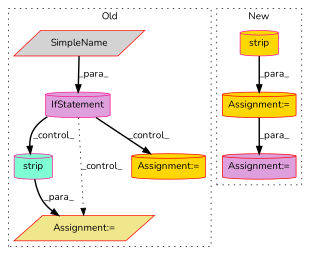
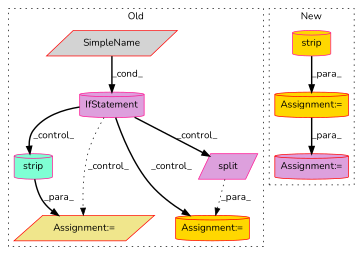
(94, 74) -> (128, 74)
none -> (228, 166)
